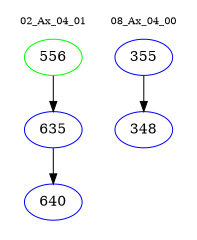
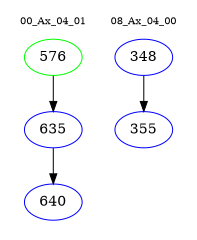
(53, 22) -> (53, 22)
(53, 57) -> (53, 57)
(144, 89) -> (144, 89)
